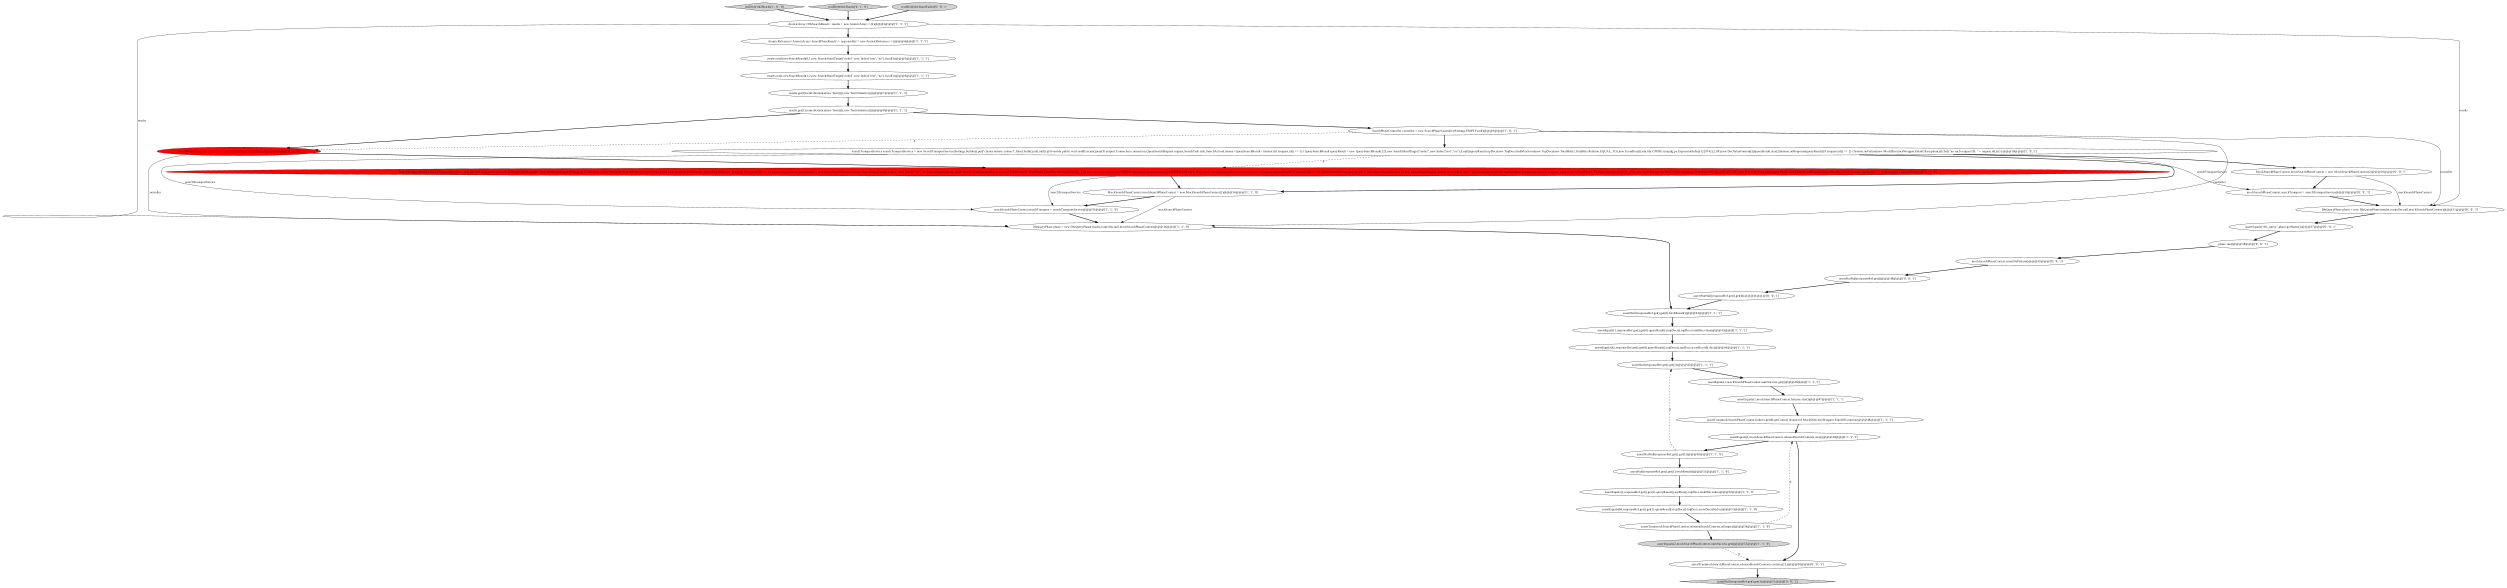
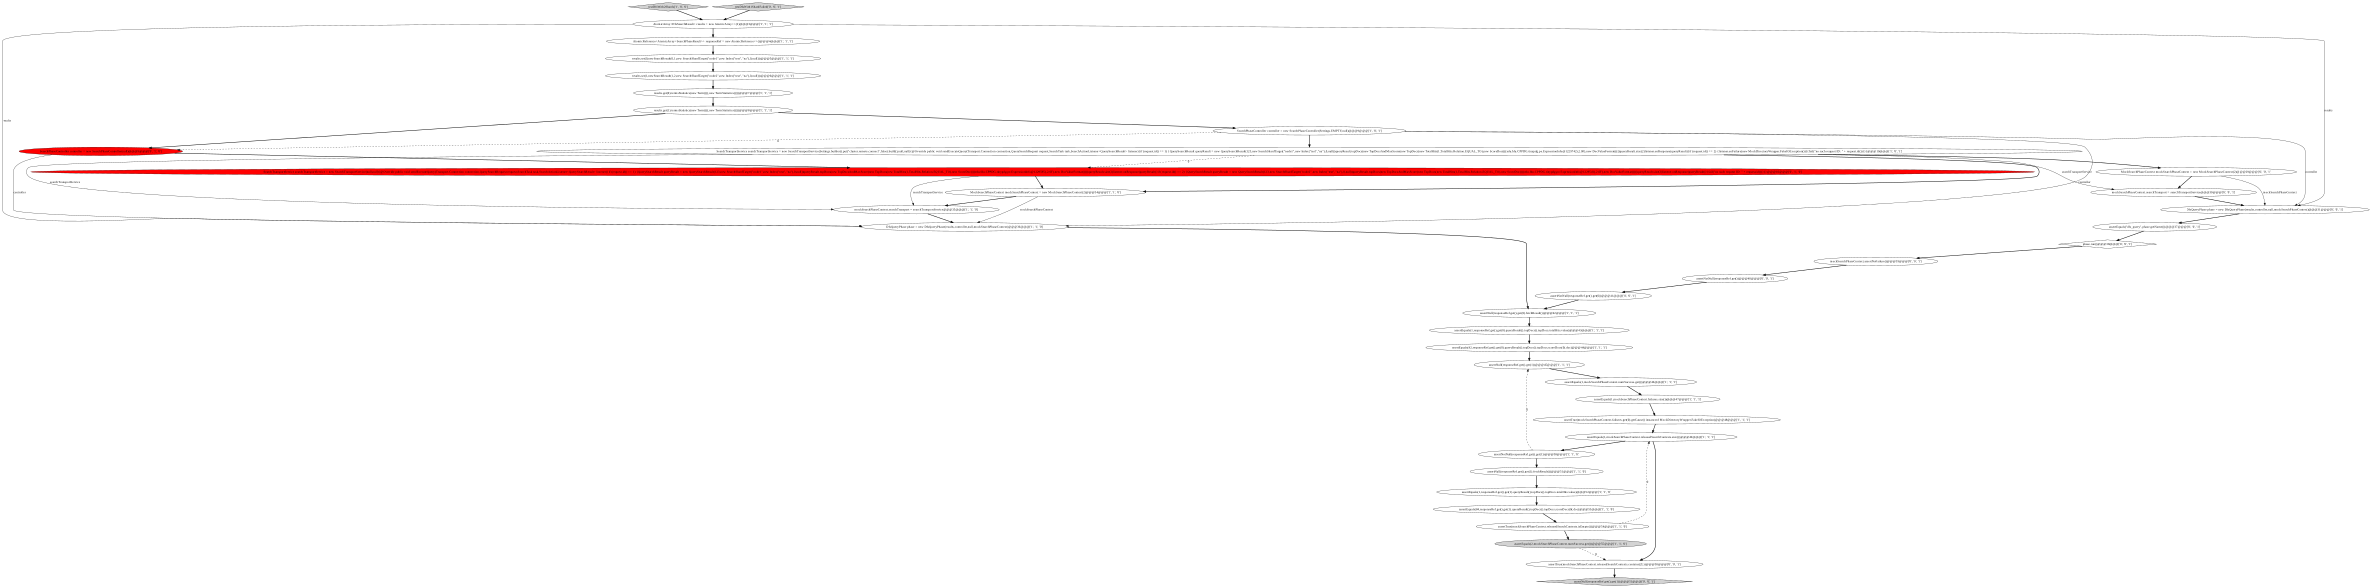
(848, 7) -> none
(925, 7) -> (758, 7)
(2243, 244) -> (2108, 244)
